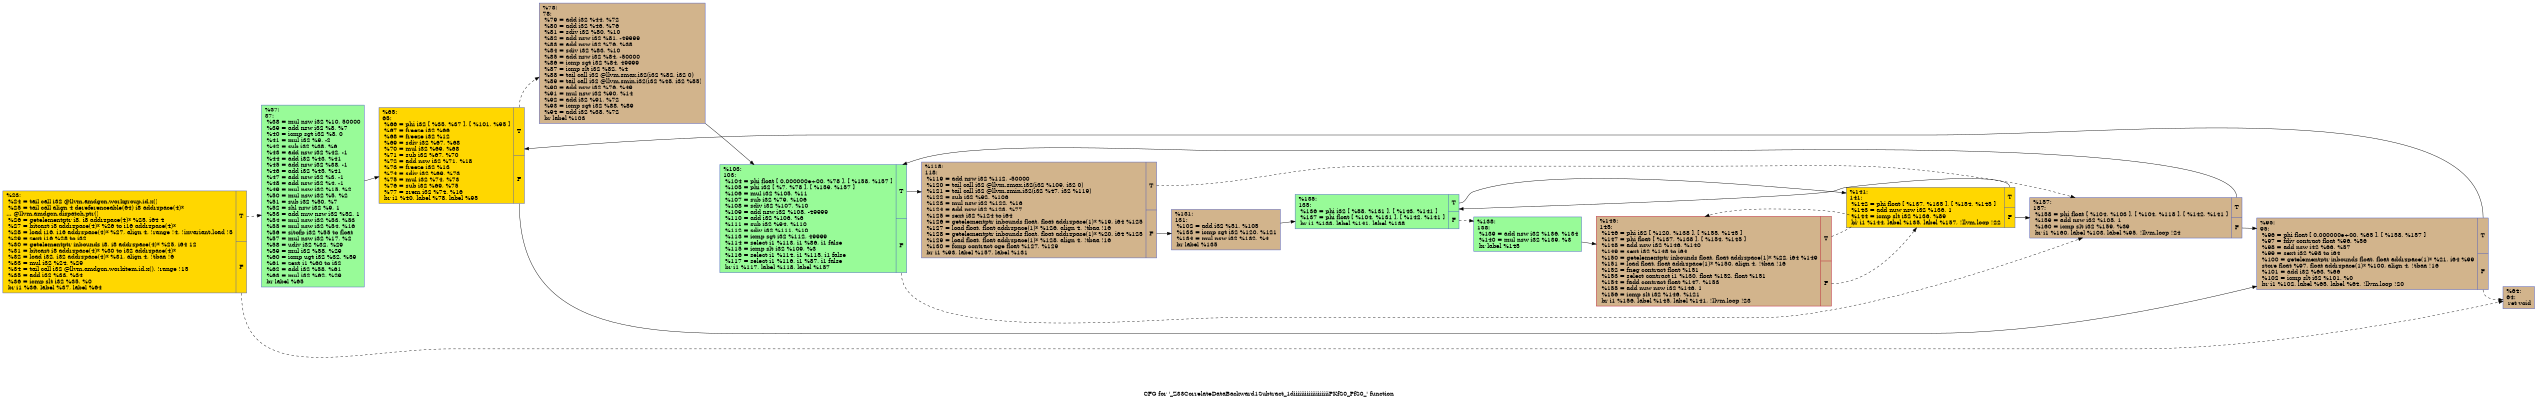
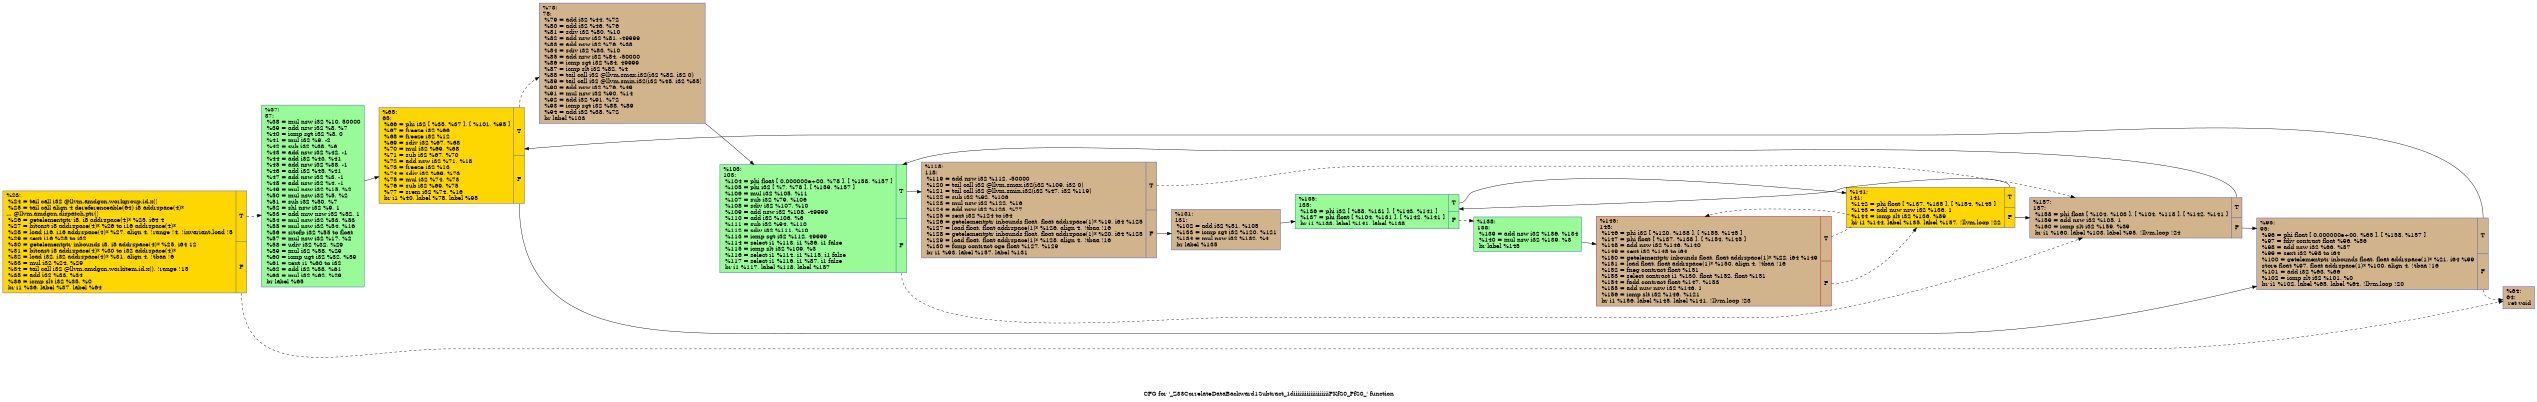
(2305, 247) -> (2305, 247)
